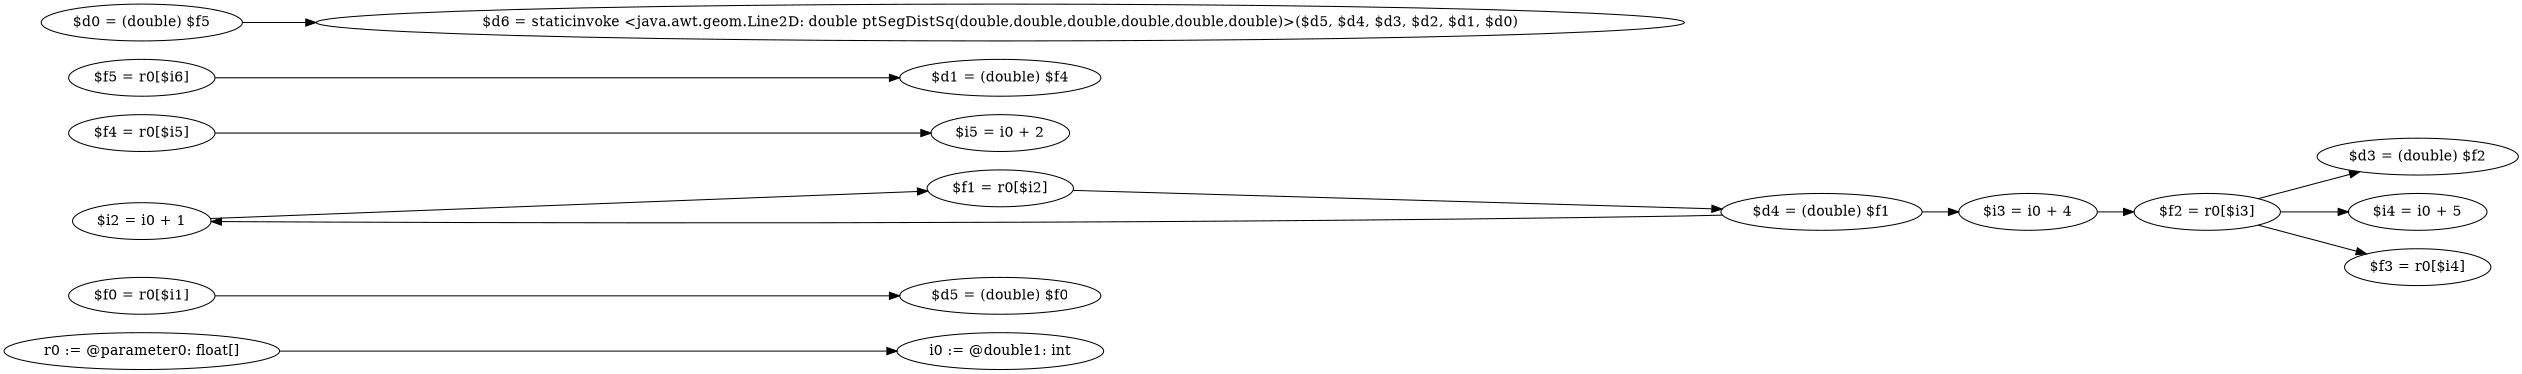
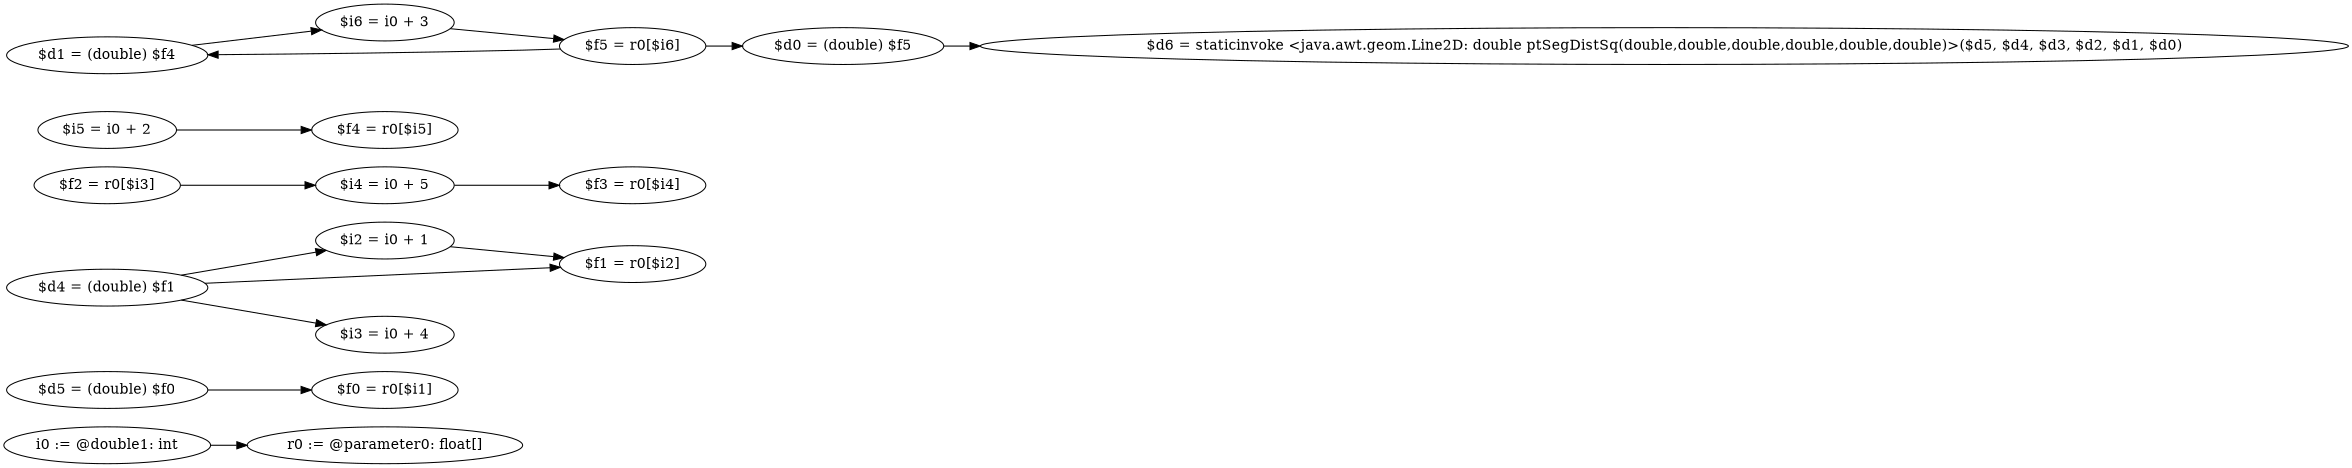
none -> (385, 23)
none -> (719, 46)
(568, 133) -> (239, 130)
(2418, 157) -> none
(1392, 200) -> (377, 276)
(2110, 212) -> none
(2307, 238) -> (502, 185)
(552, 296) -> (254, 390)
(583, 351) -> (224, 445)
